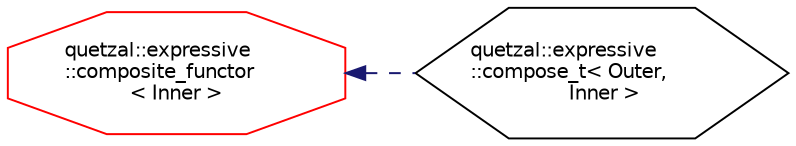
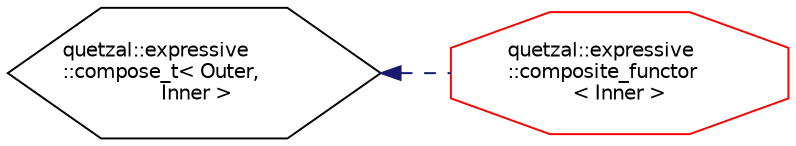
(390, 73) -> (426, 73)
